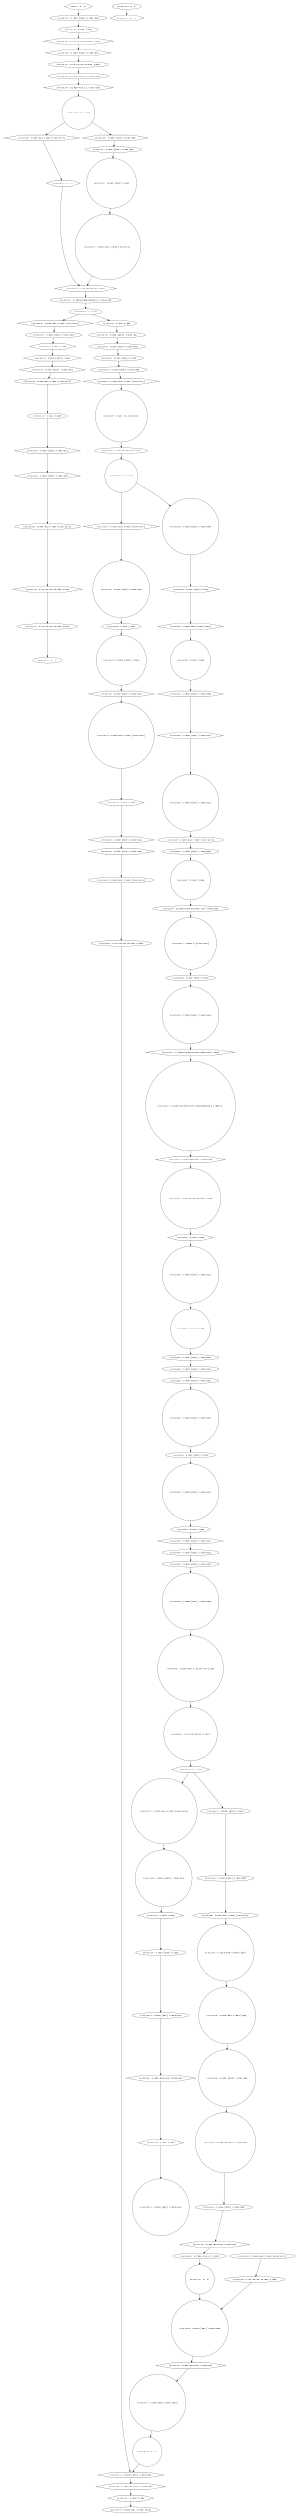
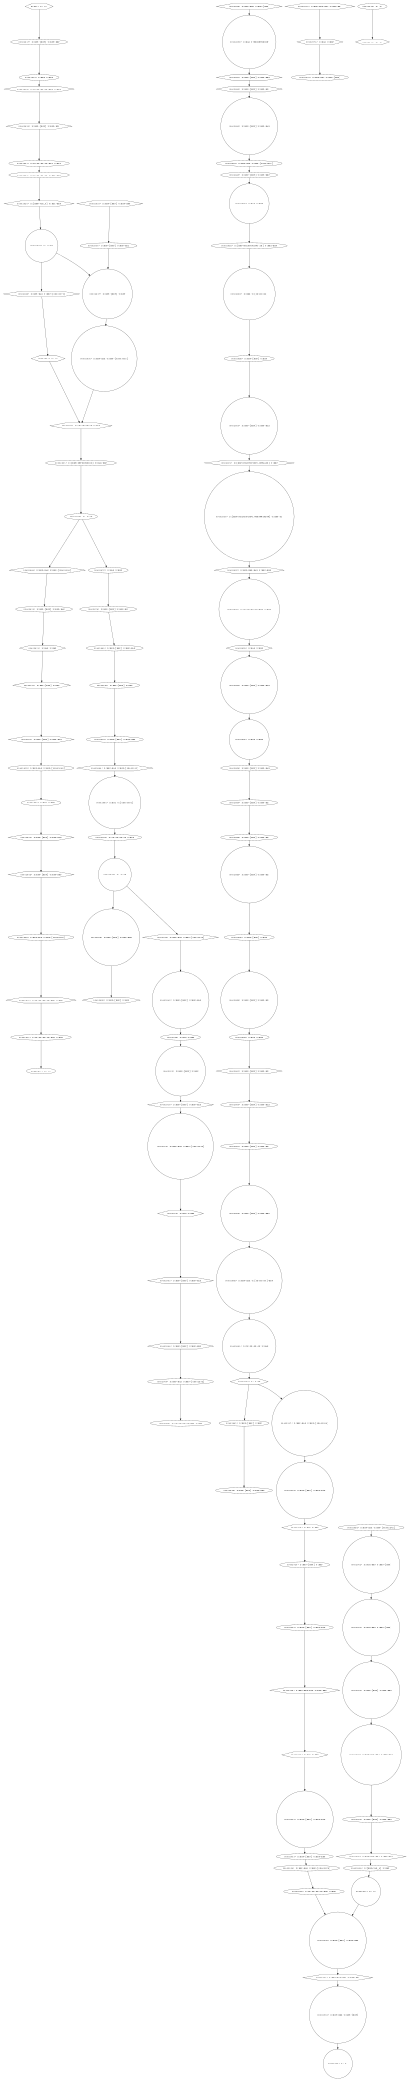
(101, 128) -> (73, 263)
(191, 607) -> none
(191, 660) -> (249, 42)
none -> (305, 1857)
(226, 1896) -> none
(131, 2475) -> none
